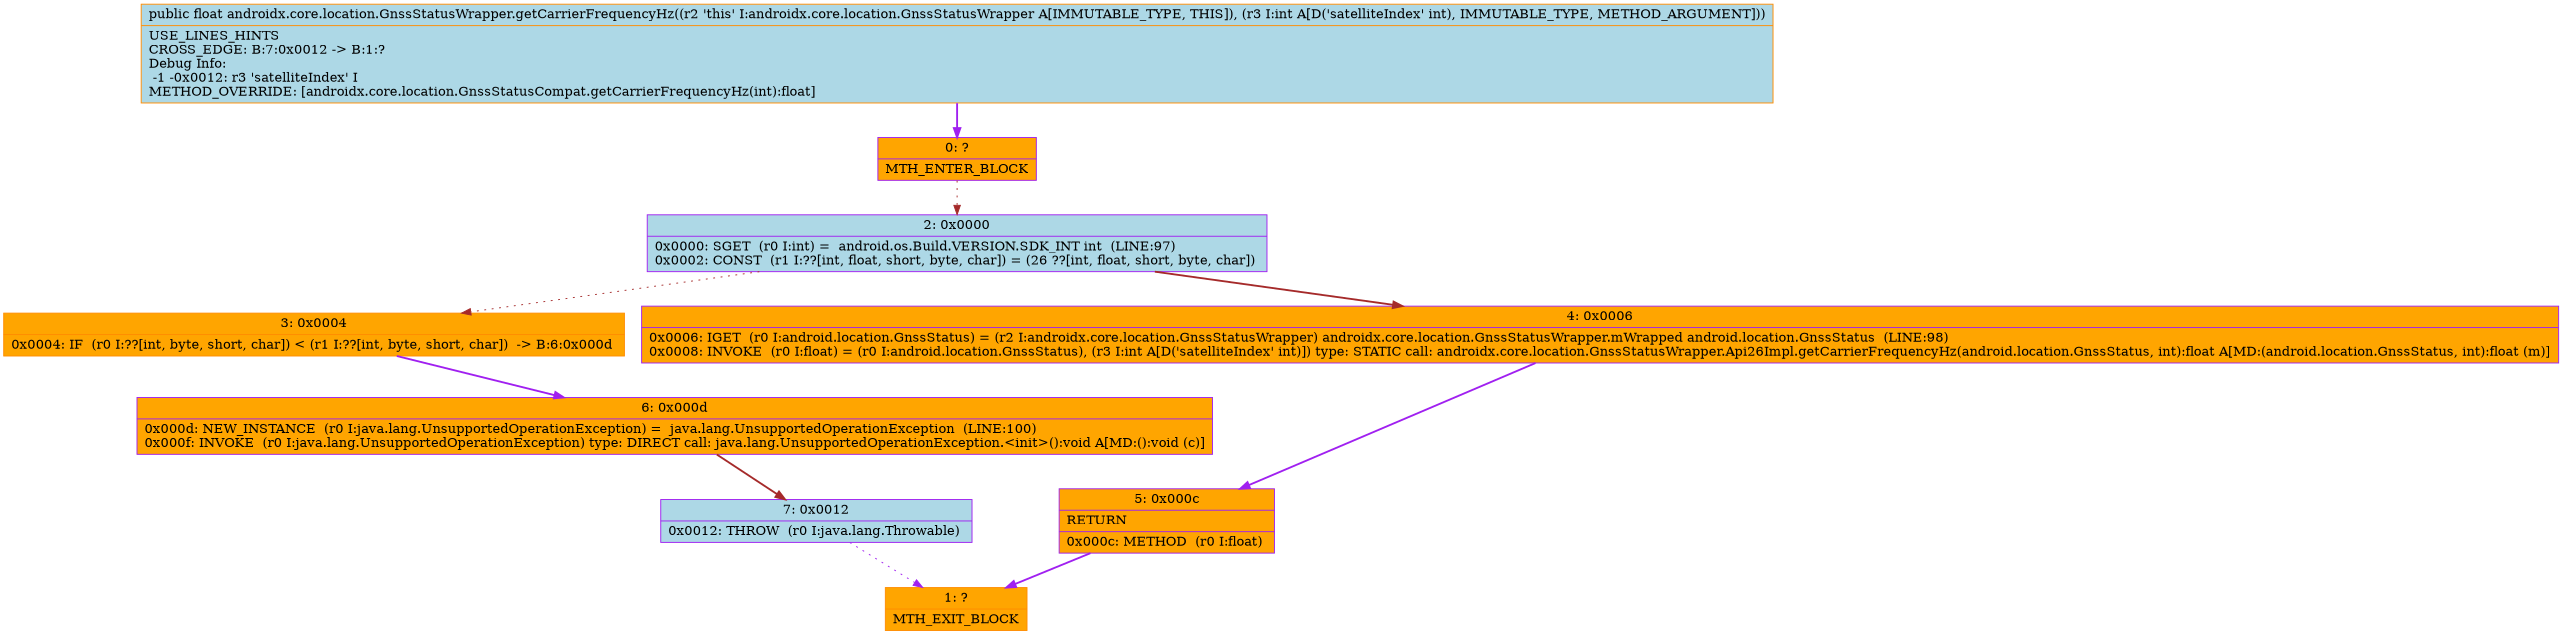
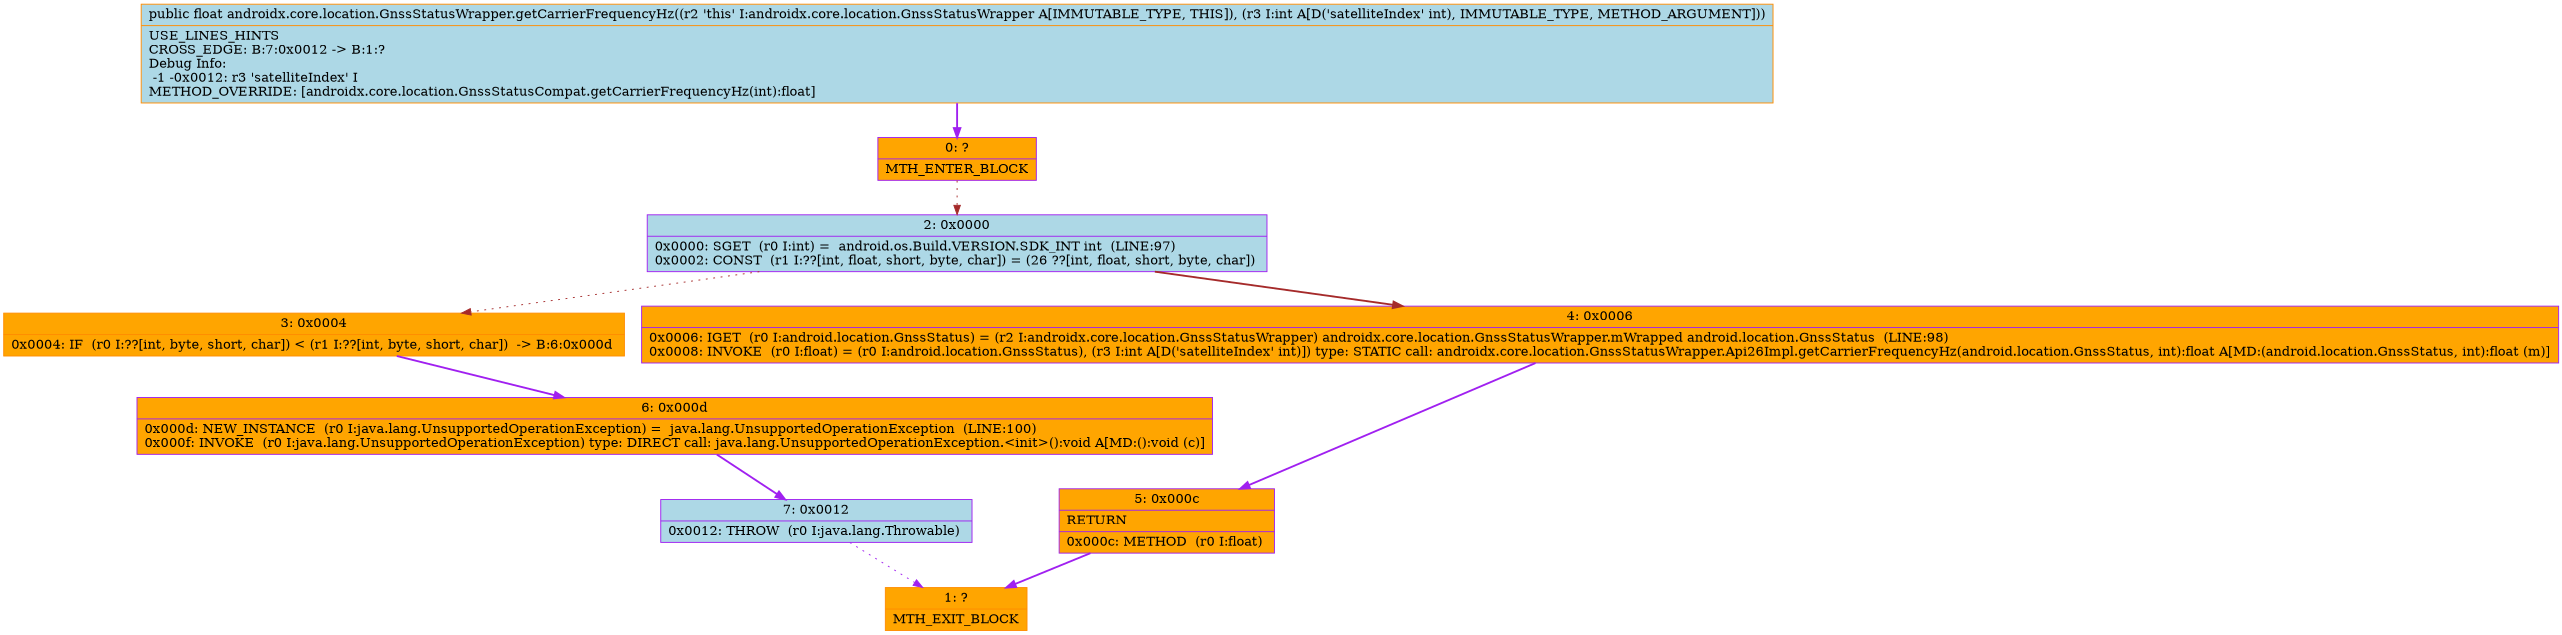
(747, 474) -> (747, 474)
